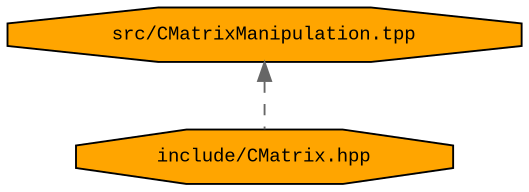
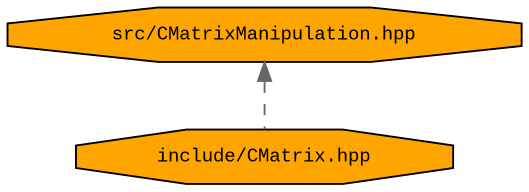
(265, 35) -> (265, 35)
